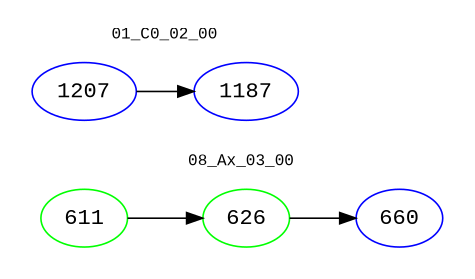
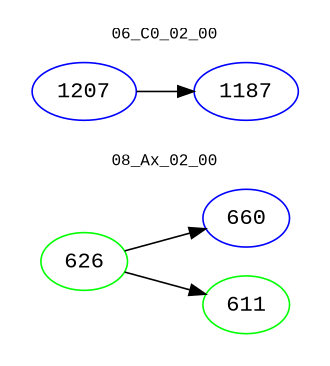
(165, 34) -> (165, 34)
(242, 161) -> (165, 161)
(157, 218) -> (157, 281)
